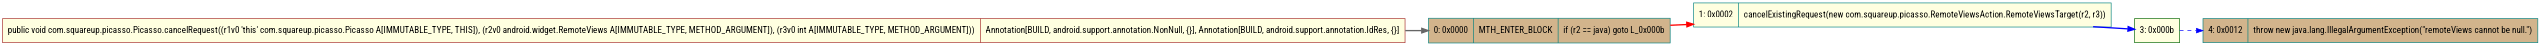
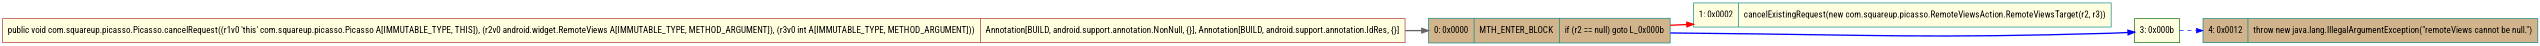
(2110, 28) -> (1899, 36)
(1614, 30) -> (1614, 30)
